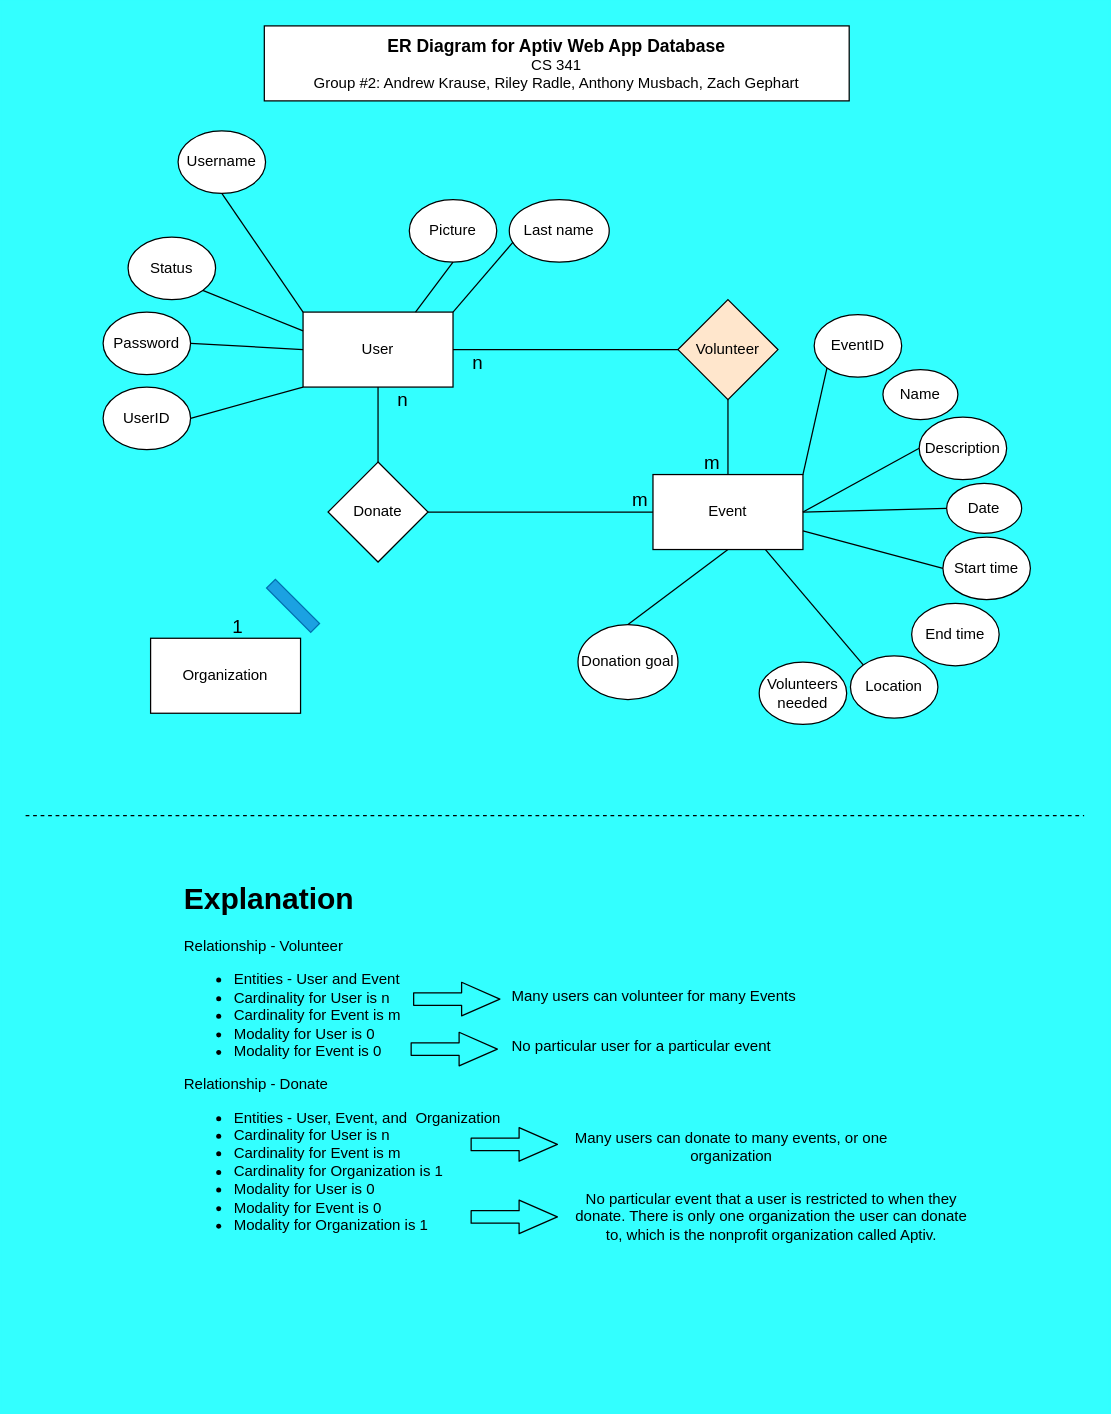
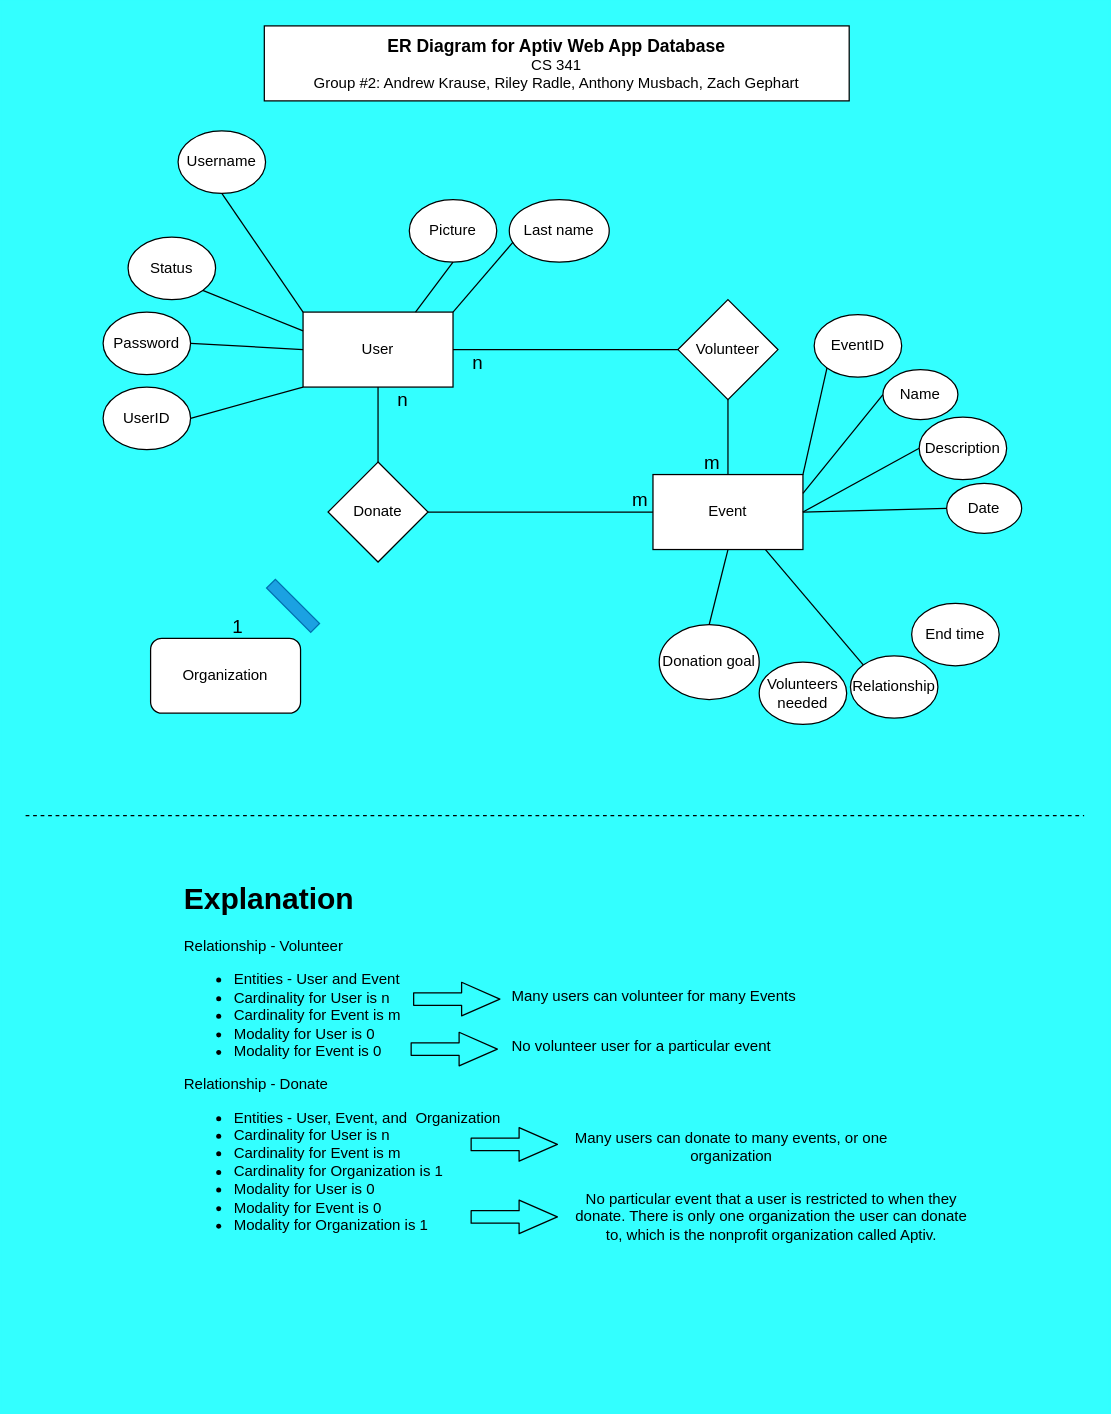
(728, 349) -> (728, 349)
none -> (843, 444)
(873, 549) -> none
(987, 568) -> none
(628, 662) -> (709, 662)
(226, 676) -> (226, 676)
(894, 687) -> (894, 687)
(642, 1047) -> (642, 1047)
